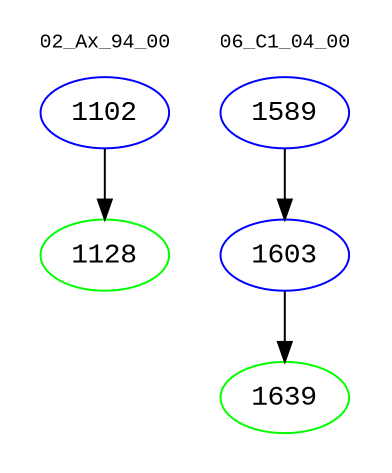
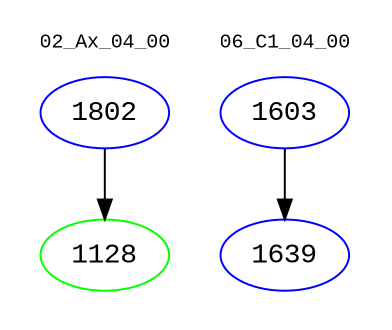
(106, 43) -> (106, 43)
(105, 113) -> (105, 113)
(285, 113) -> none
(285, 398) -> (285, 255)
